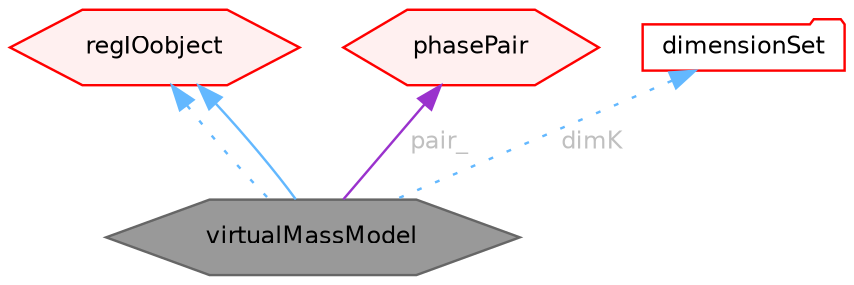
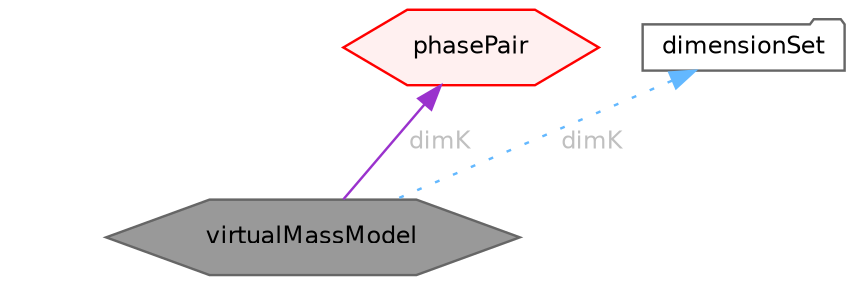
(155, 47) -> none
(744, 47) -> (744, 47)
(437, 142) -> (437, 142)
